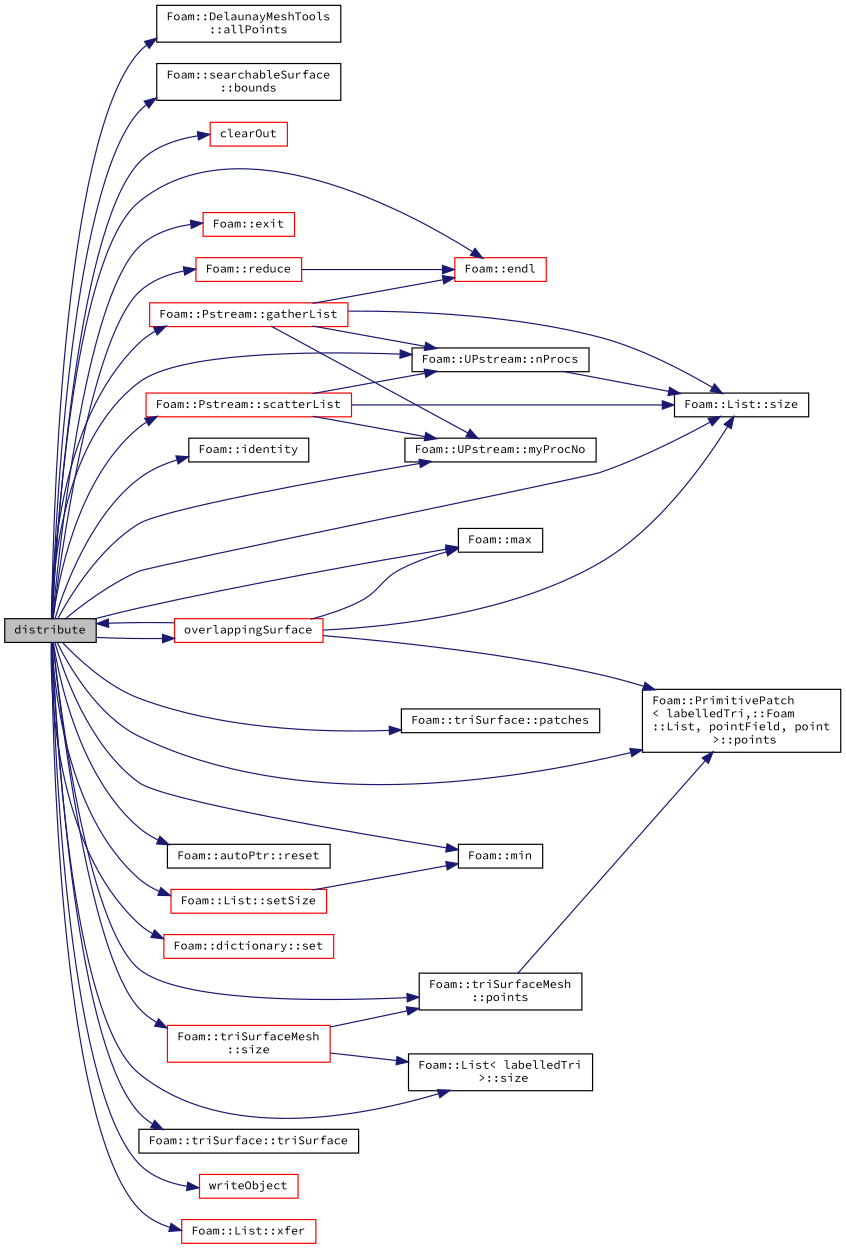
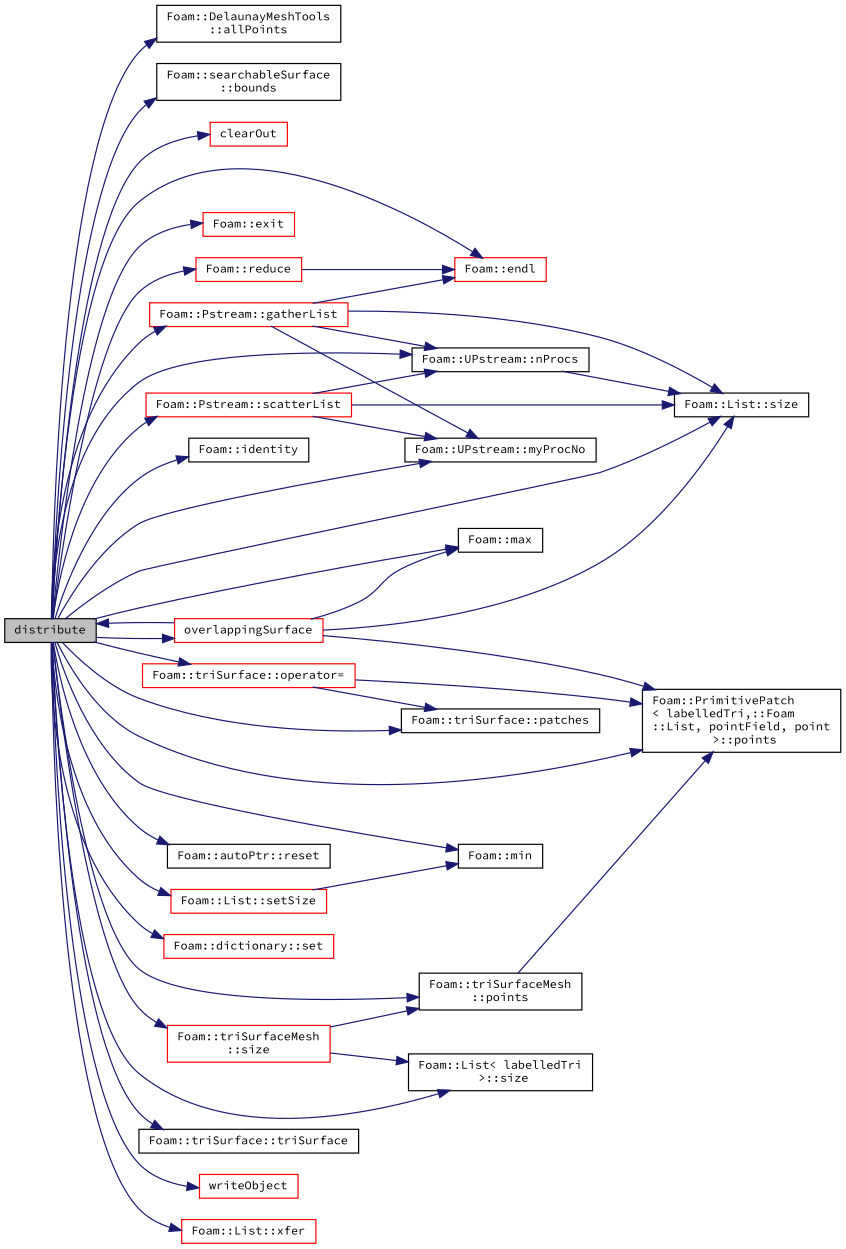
none -> (249, 676)
